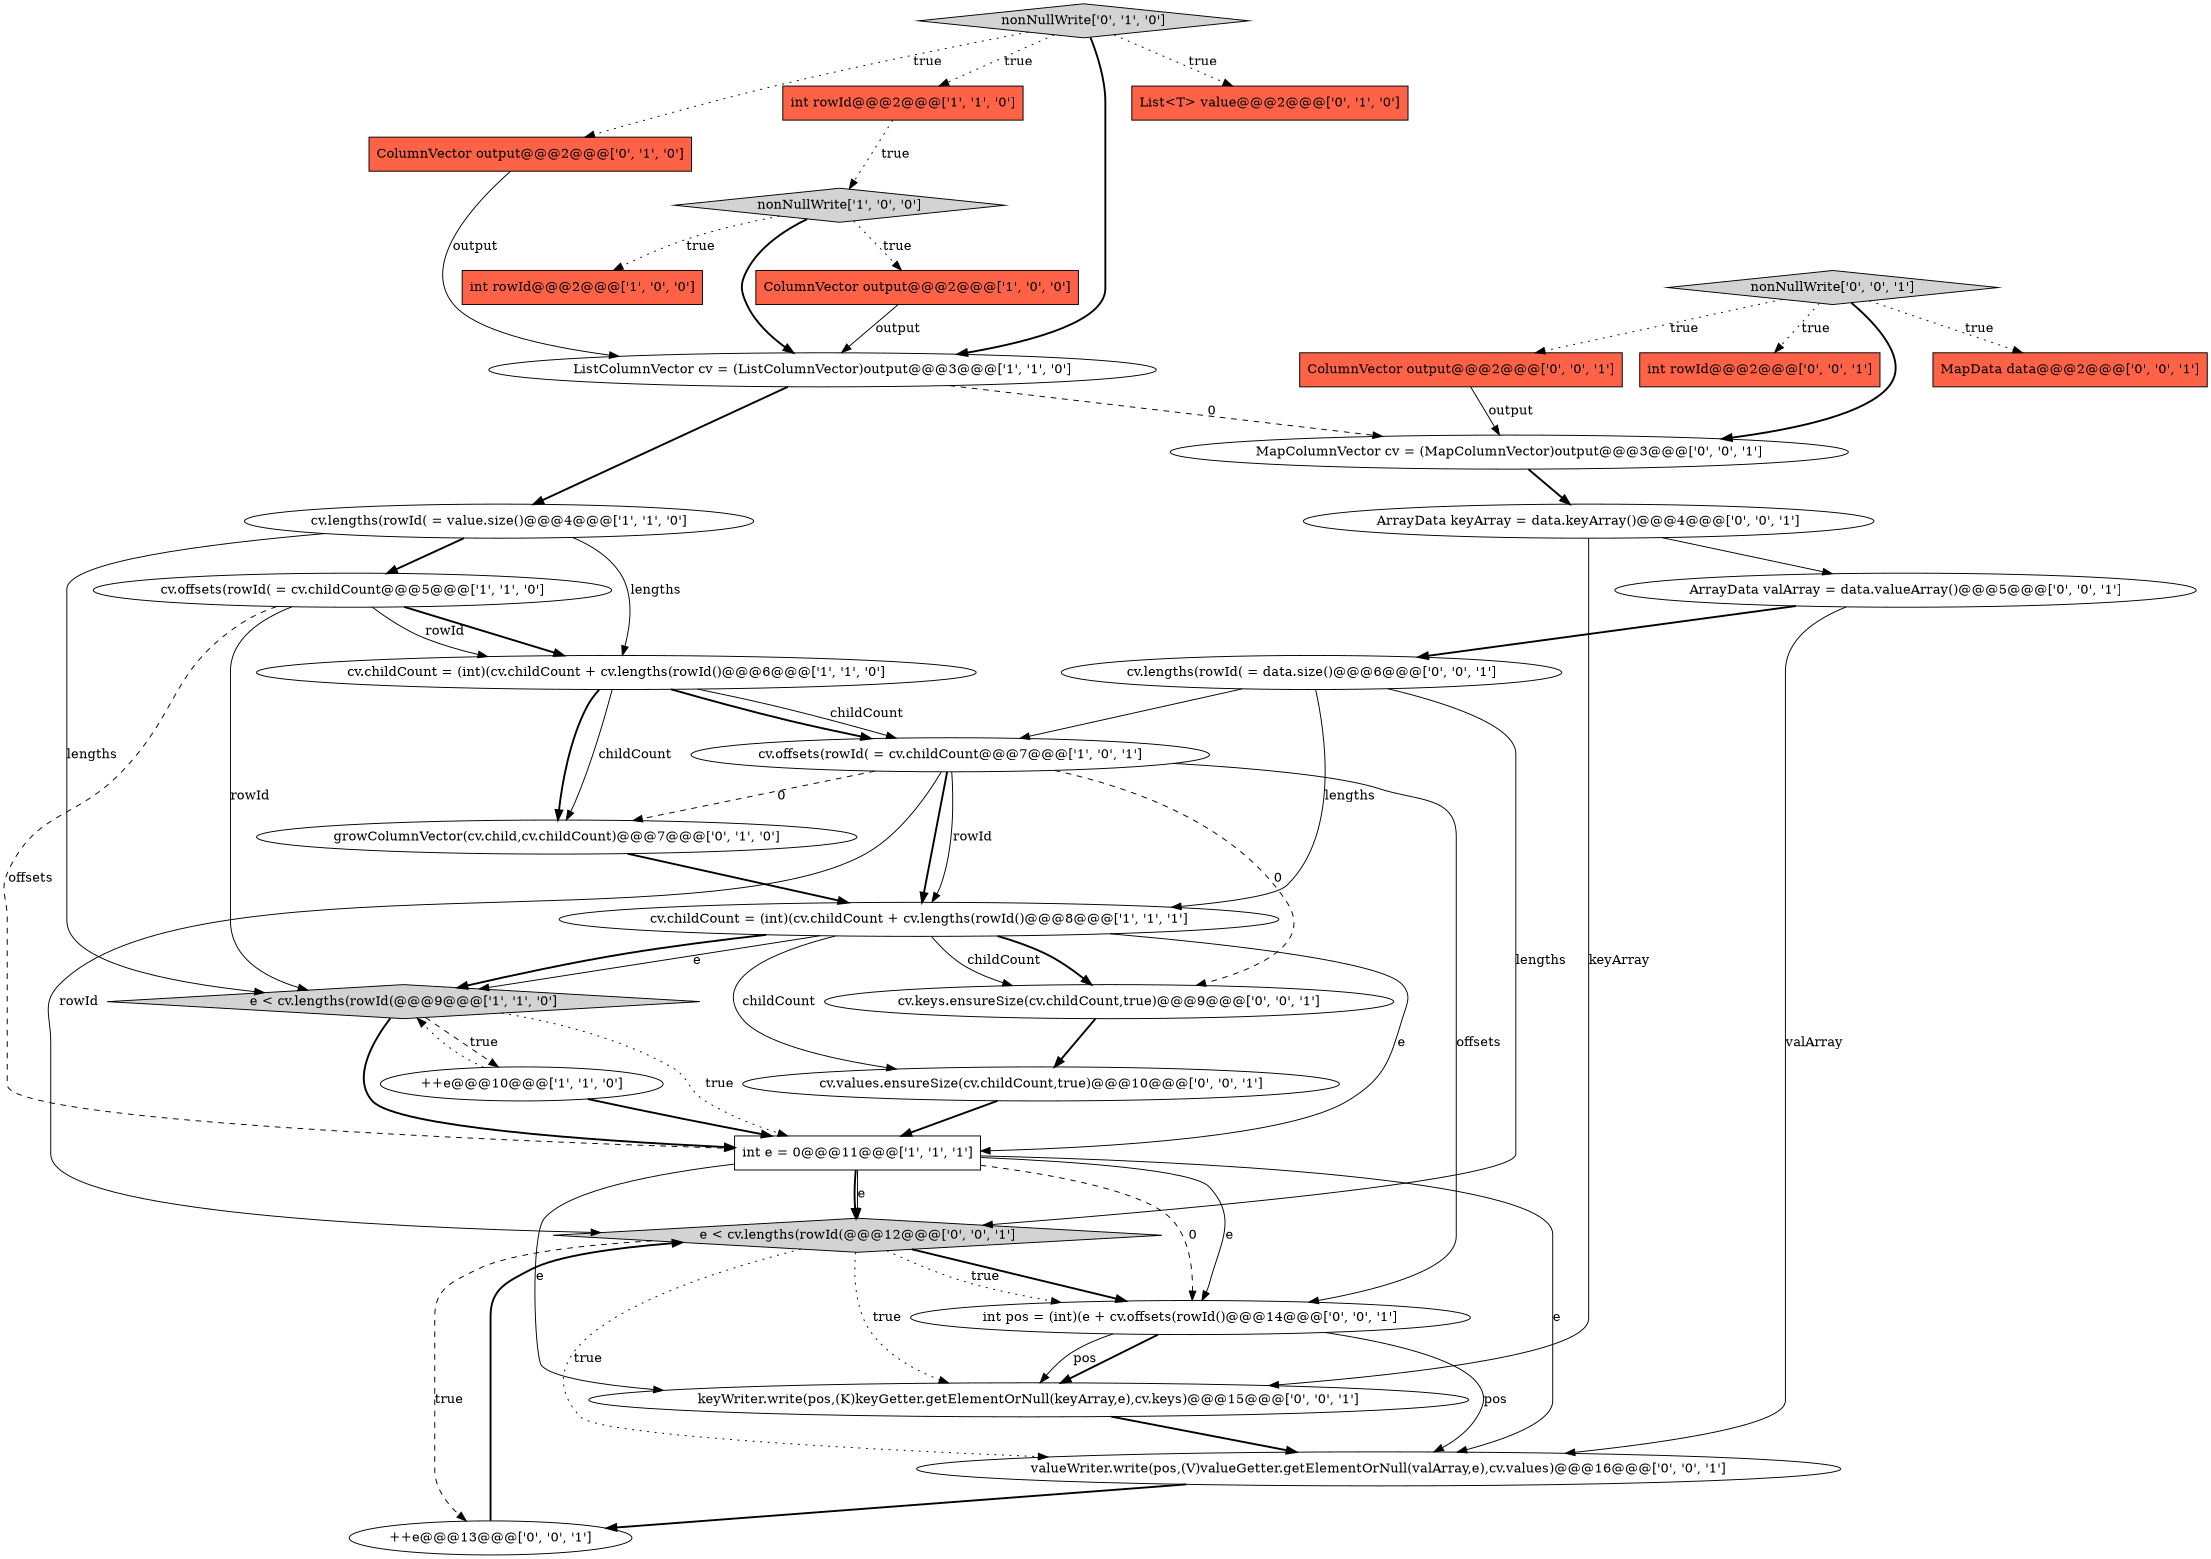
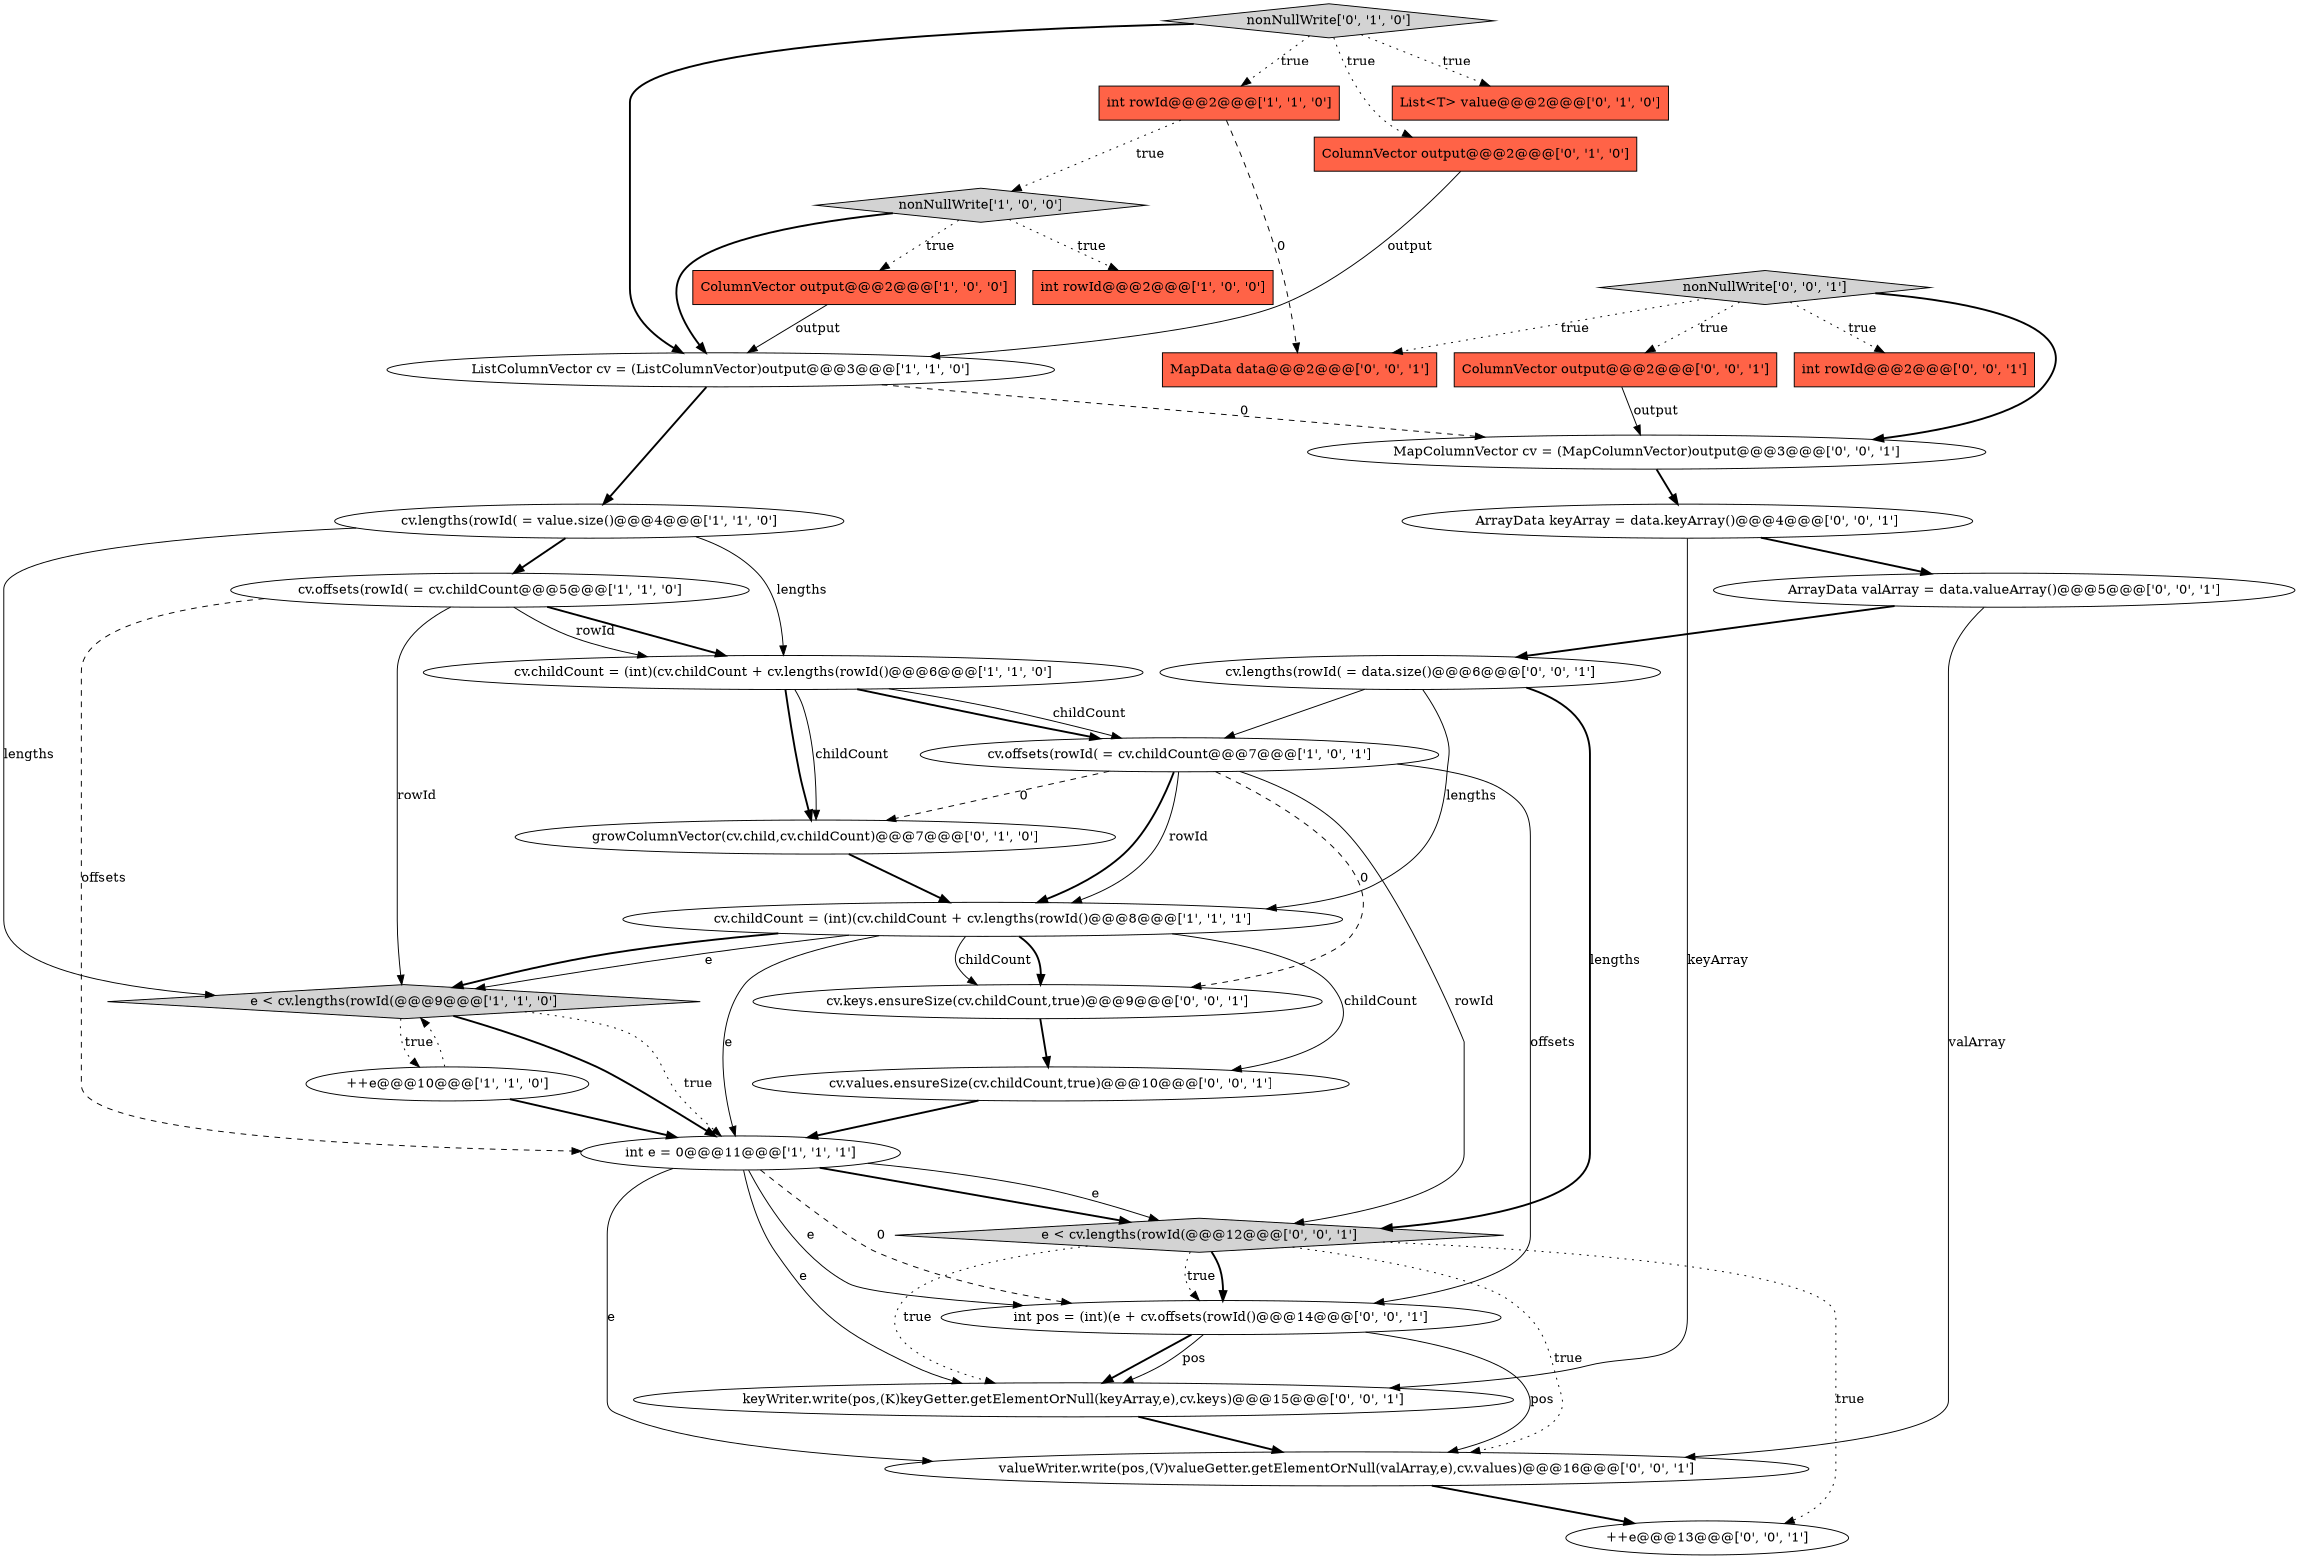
none -> (1269, 229)
(1742, 555) -> (1841, 555)
(458, 1040) -> (402, 1041)
(1516, 1144) -> (1590, 1016)
(858, 1153) -> (741, 1153)
(439, 1297) -> (1726, 1273)
(491, 1313) -> none
